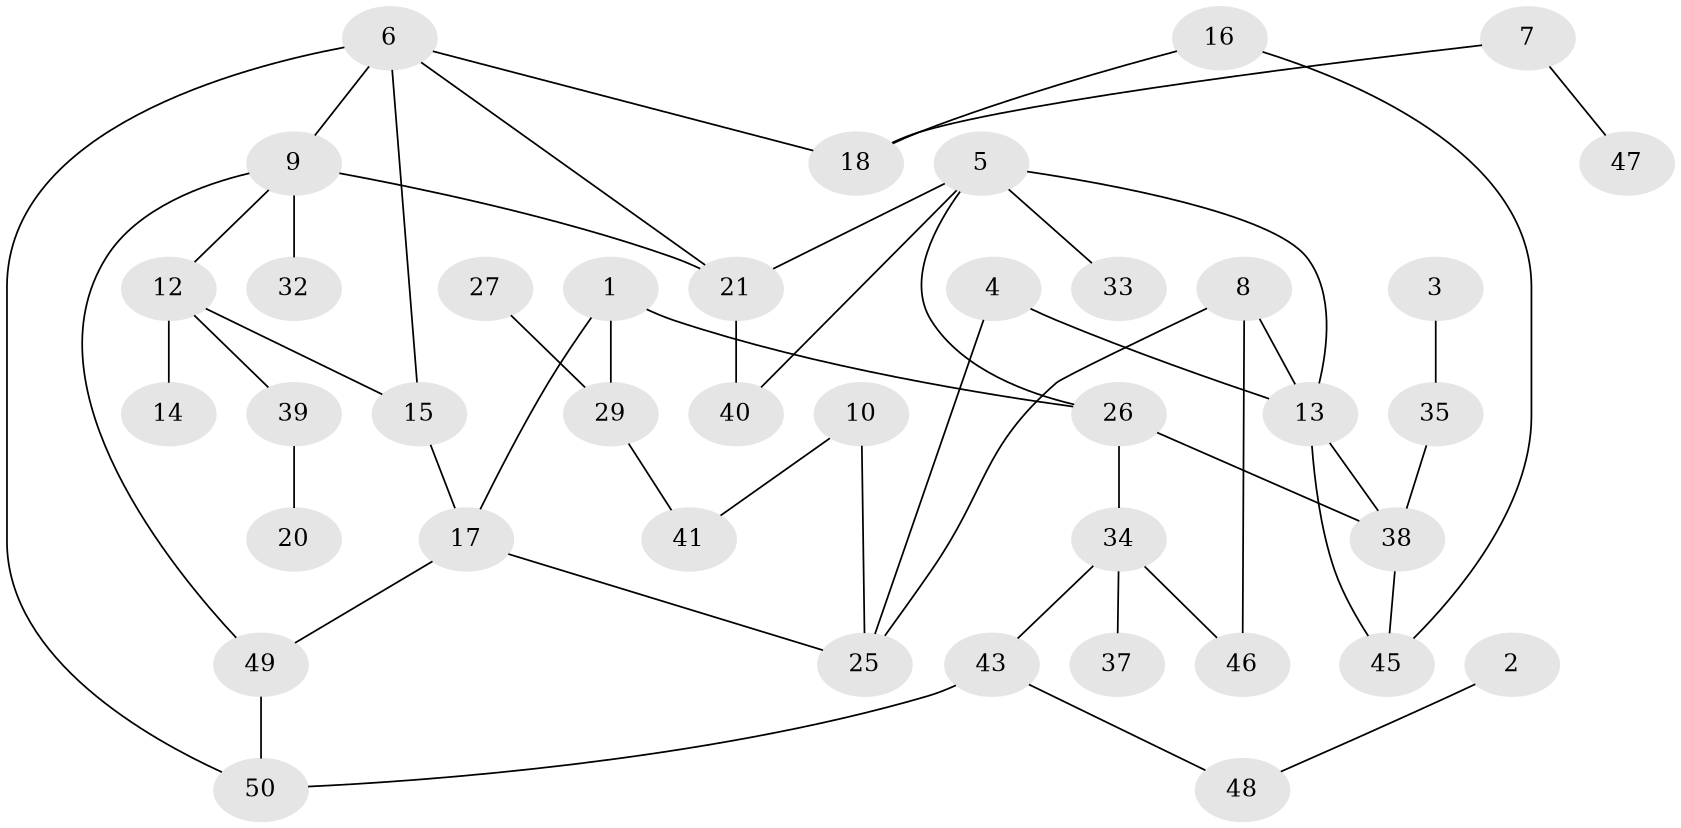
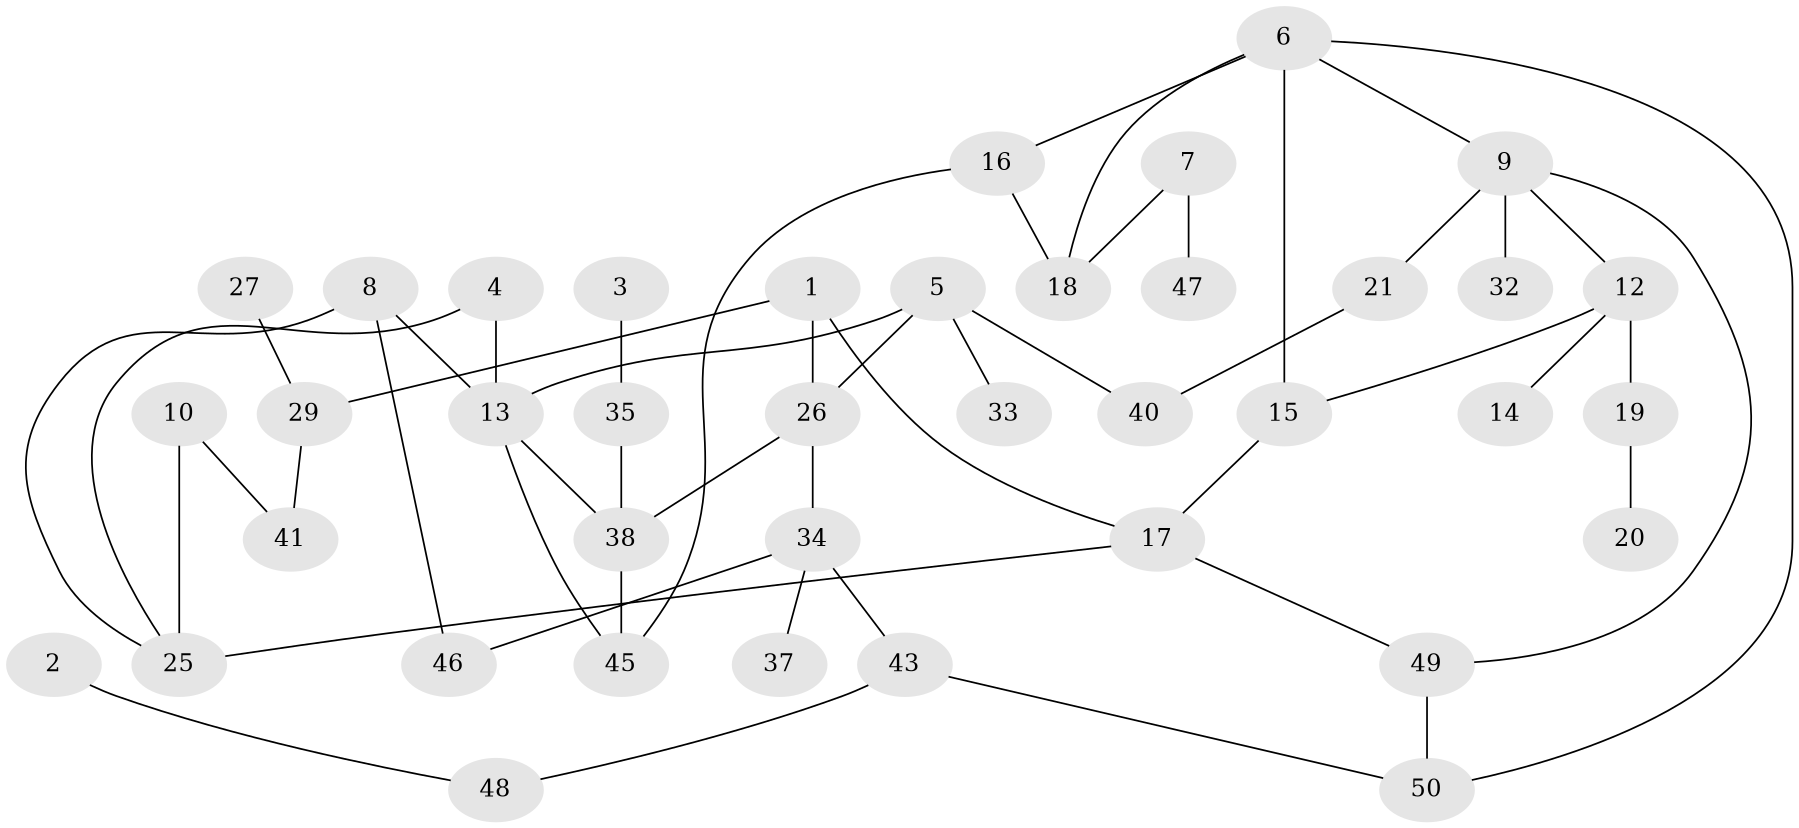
(563, 164) -> (1141, 101)
(859, 226) -> none
(294, 414) -> (1631, 414)
